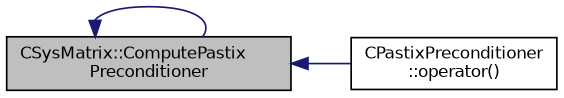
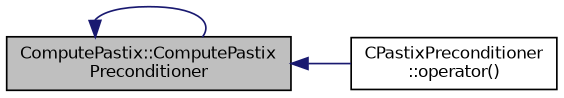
(149, 64) -> (149, 64)
